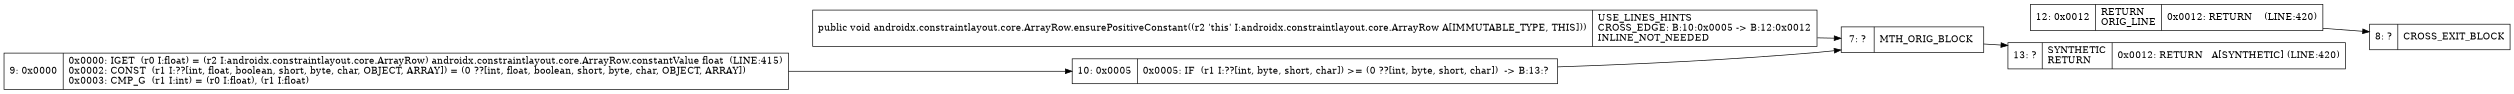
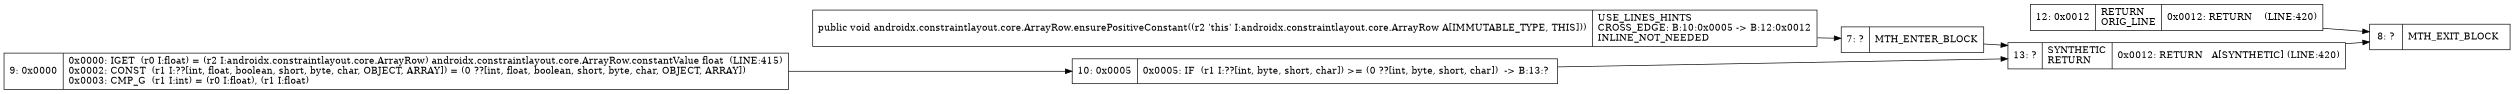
(2454, 37) -> (2454, 37)
(1926, 39) -> (1927, 39)
none -> (2354, 43)
(1696, 61) -> (1779, 63)
